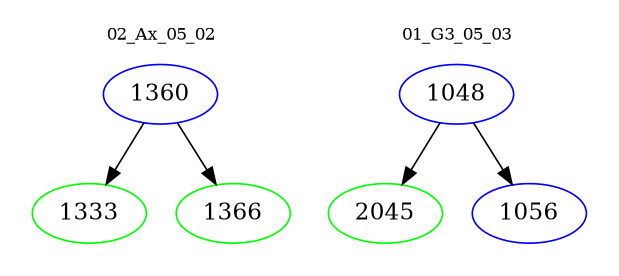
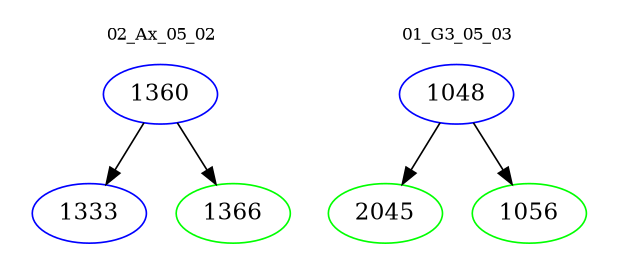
(89, 213) -> (89, 213)
(529, 213) -> (529, 213)
